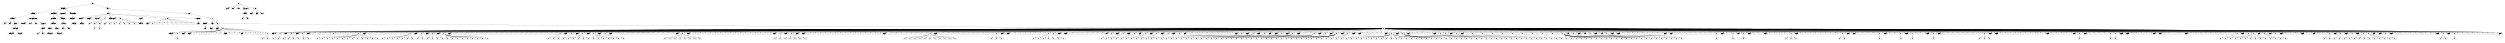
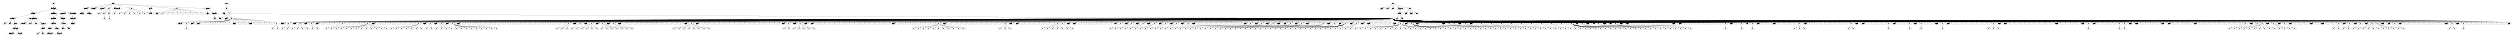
(108, 9) -> none
none -> (73, 24)
